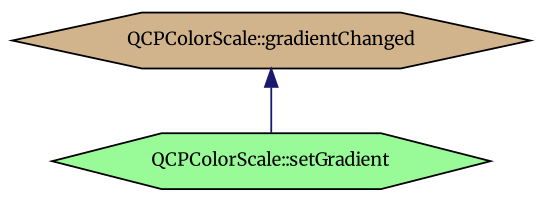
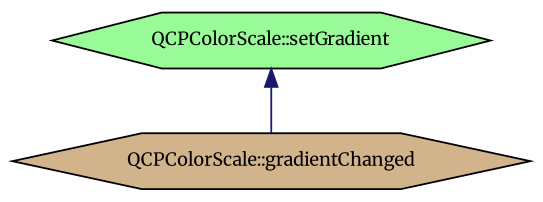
(271, 110) -> (271, 110)
